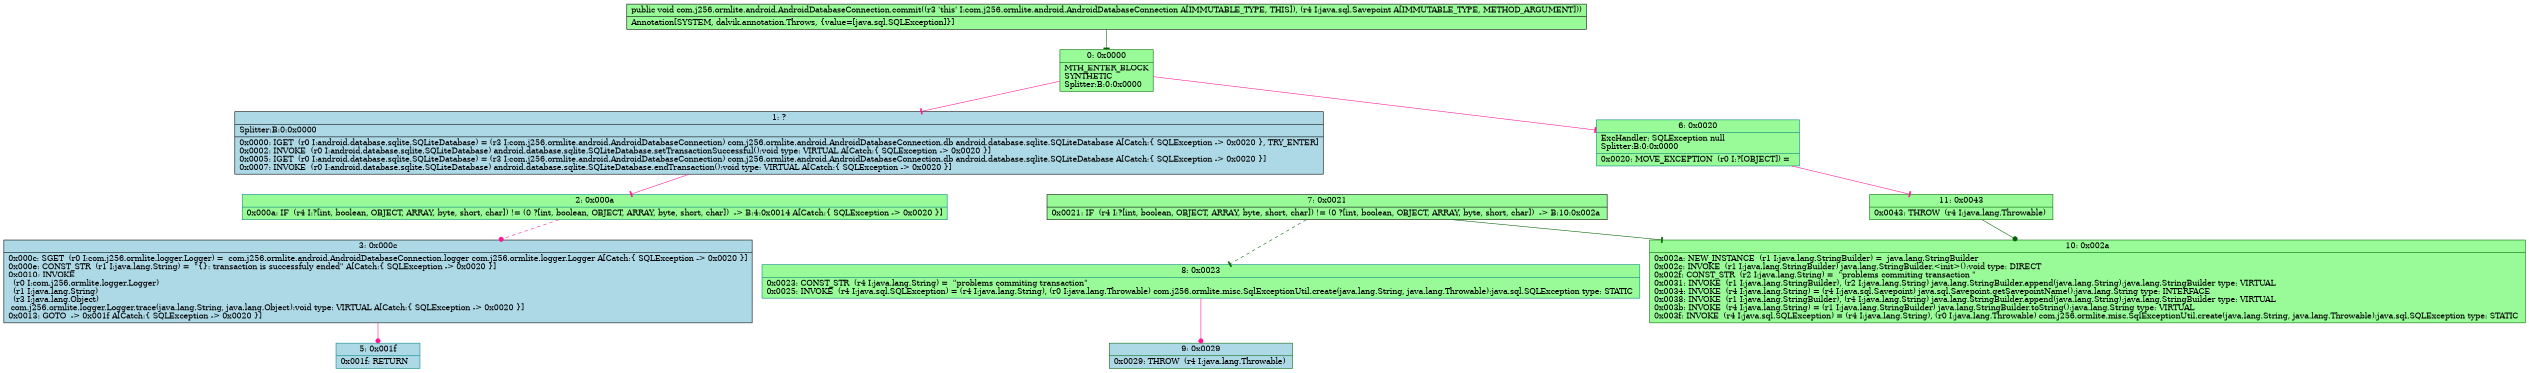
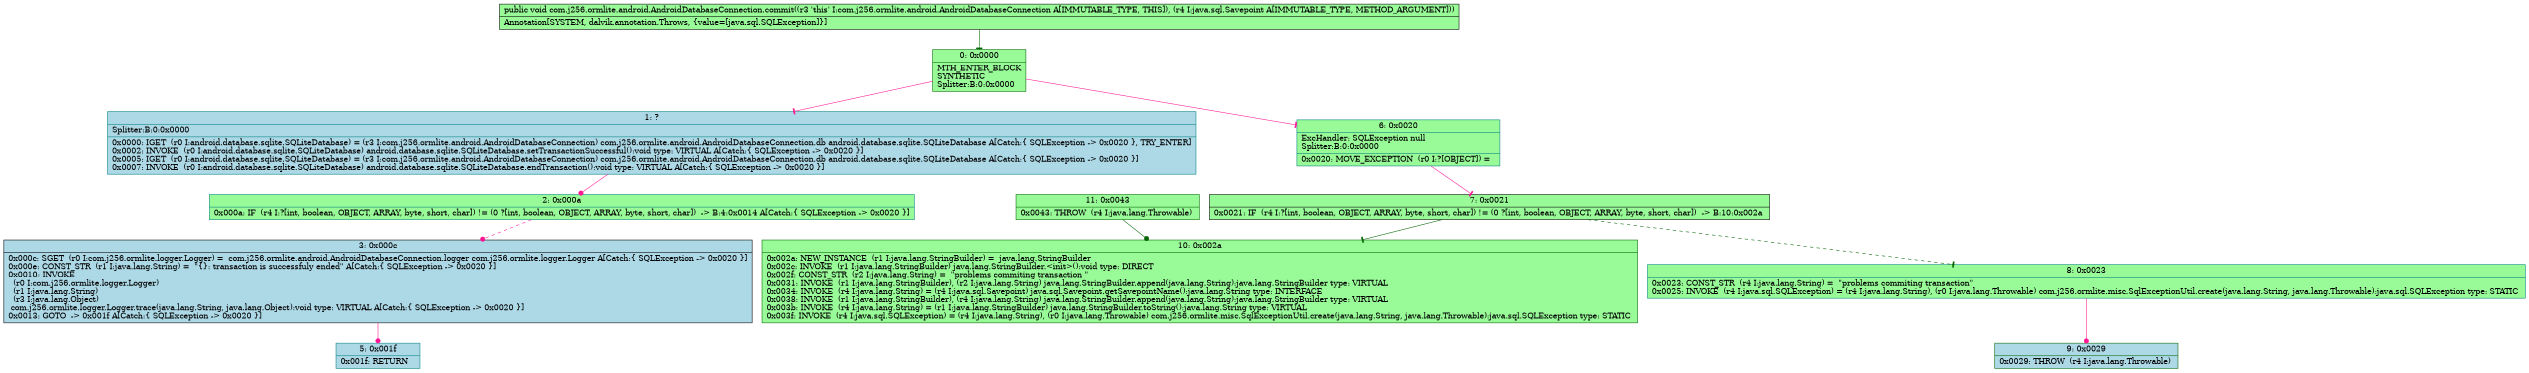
(779, 143) -> (652, 143)
(1850, 180) -> (1450, 179)
(661, 184) -> (595, 183)
